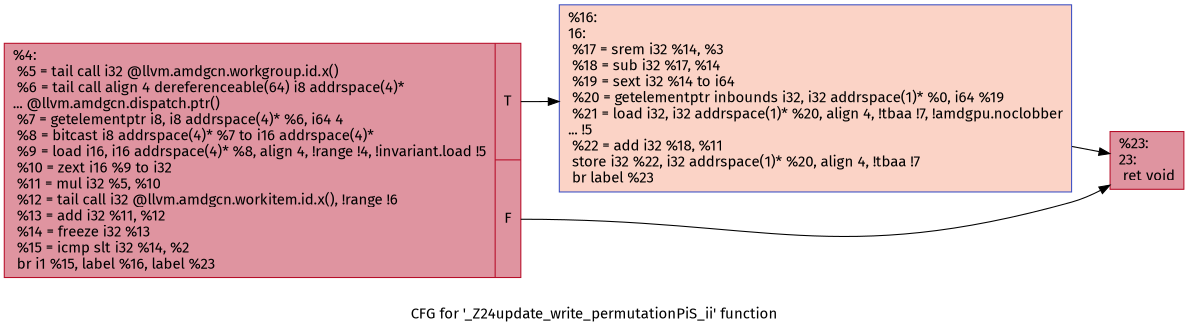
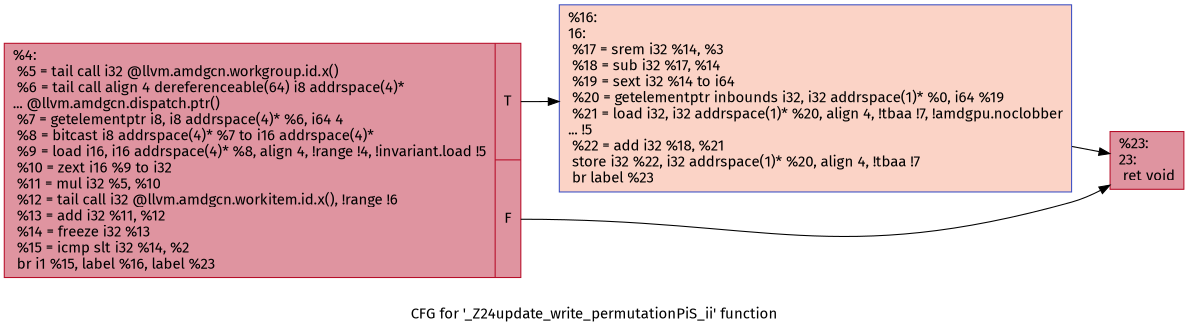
(645, 146) -> (646, 146)
